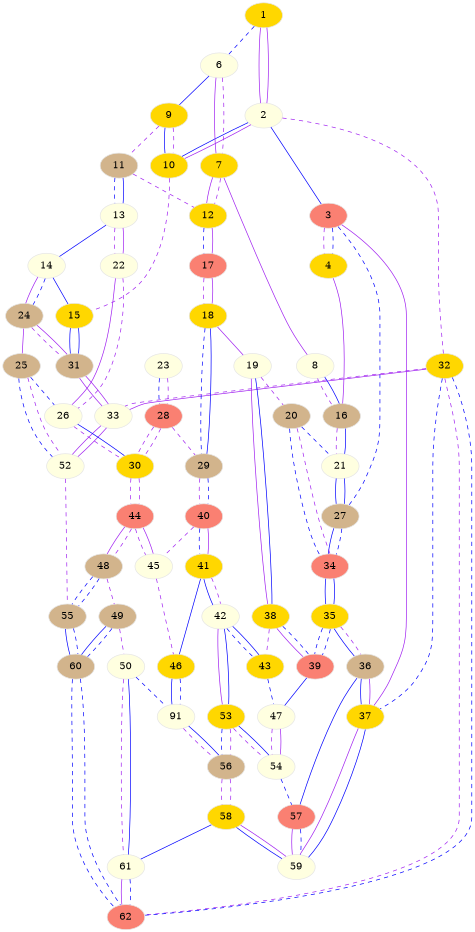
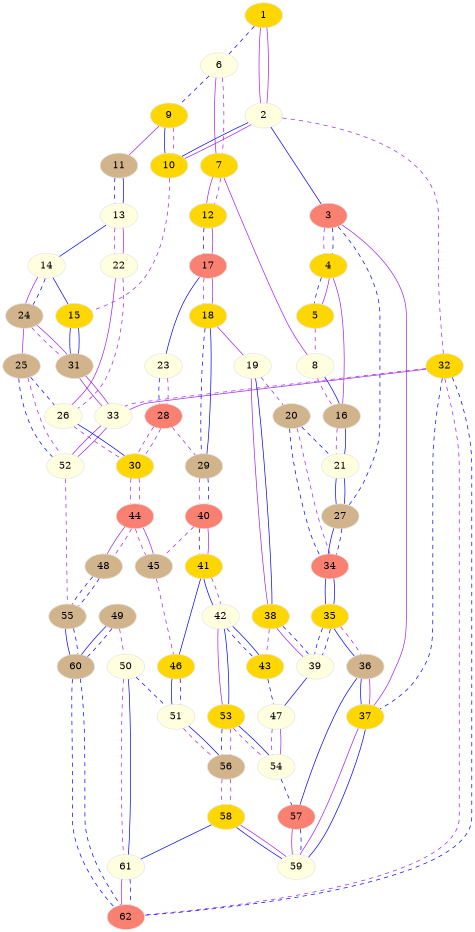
(194, 90) -> (194, 90)
(144, 140) -> (144, 140)
(164, 191) -> none
none -> (179, 313)
none -> (315, 316)
(154, 566) -> (154, 566)
(111, 592) -> none
(315, 667) -> (315, 667)
(176, 717) -> (176, 717)
